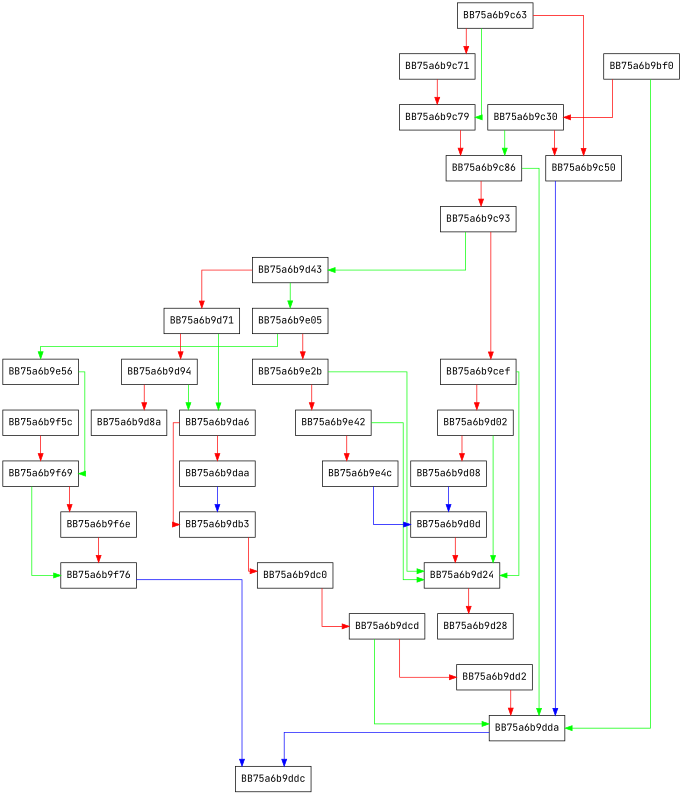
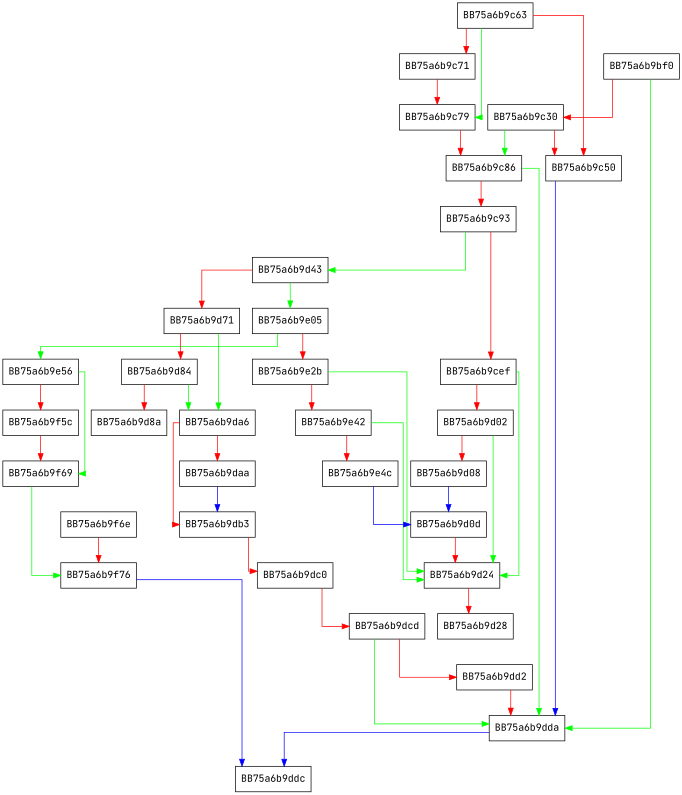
(159, 372) -> (159, 372)
none -> (41, 394)
(70, 495) -> none
